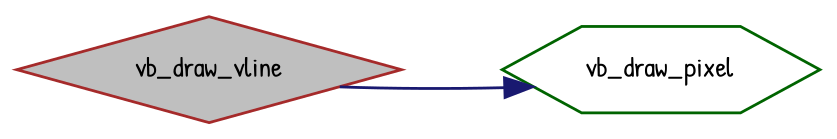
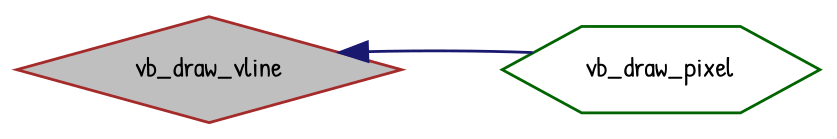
(422, 88) -> (450, 51)
